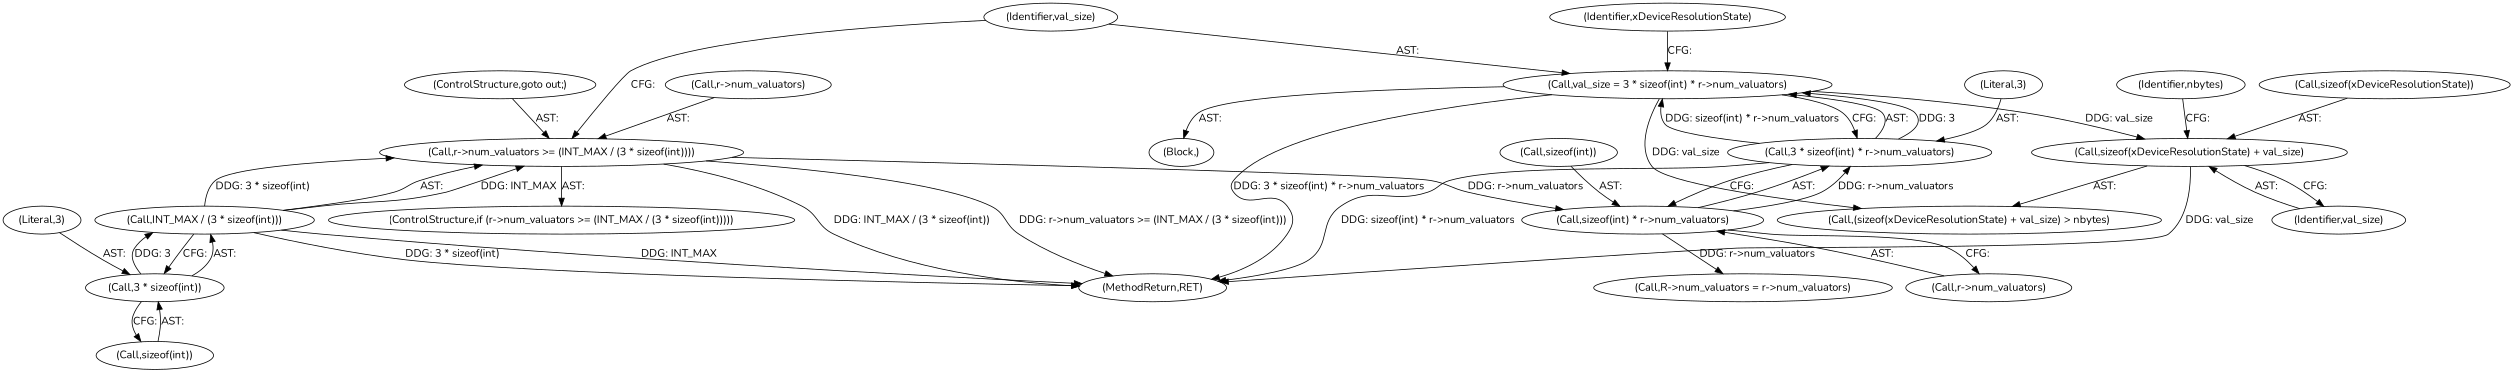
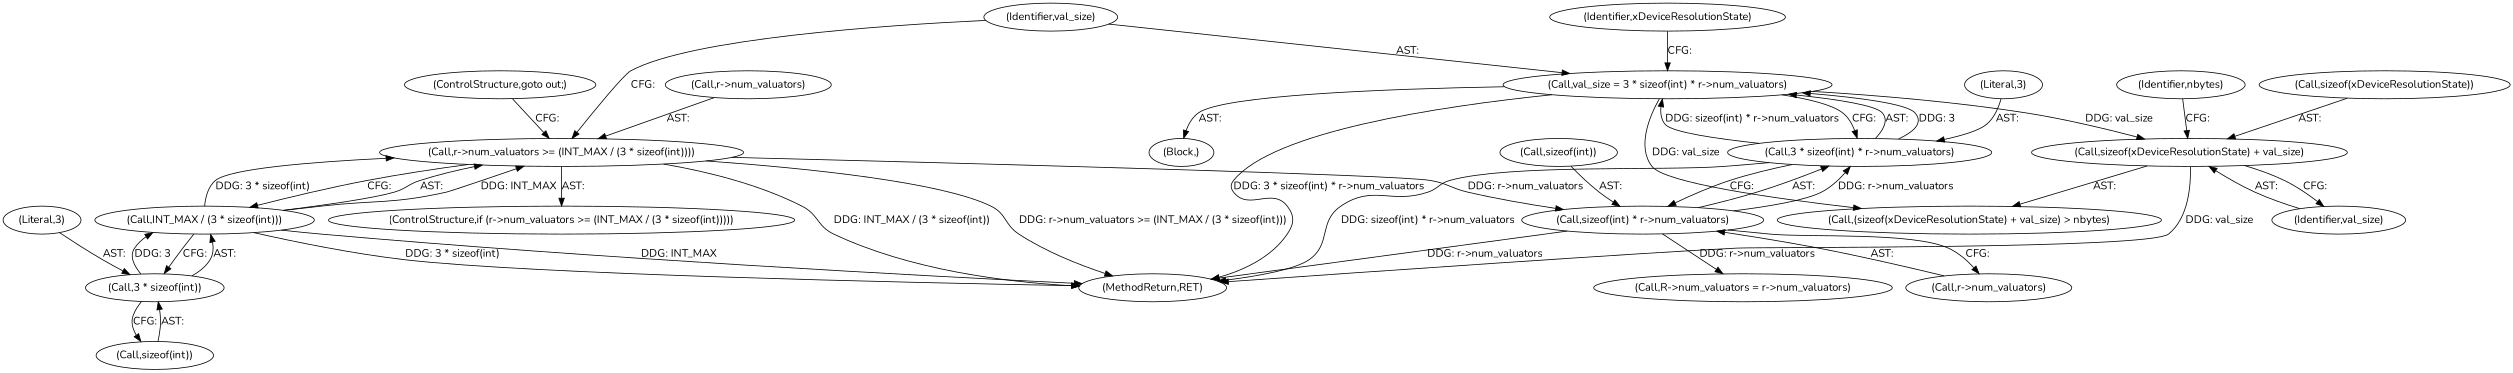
(549, 119) -> (549, 119)
none -> (362, 181)
none -> (1393, 255)
